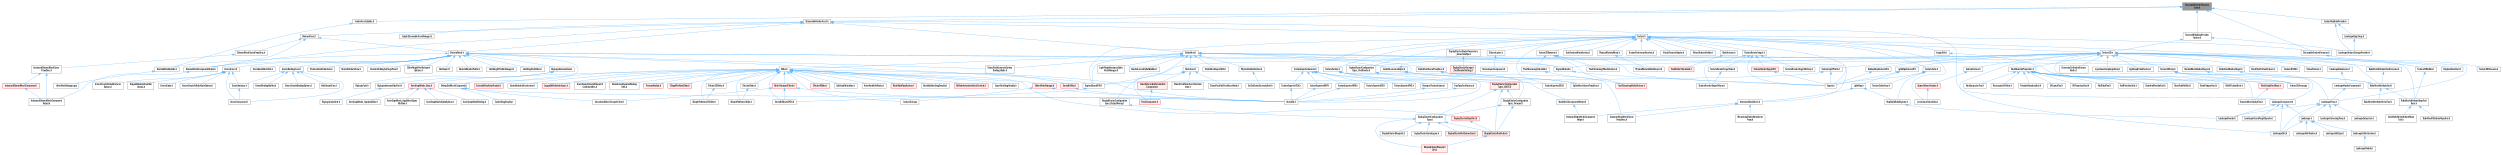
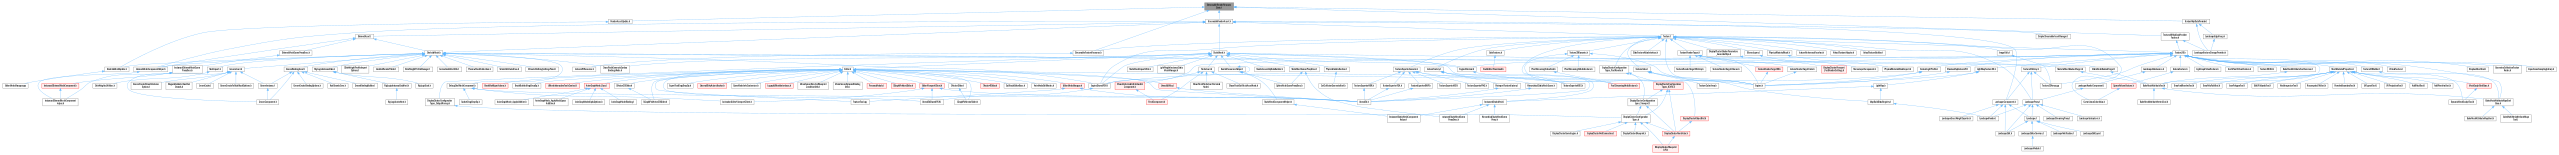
(496, 61) -> (160, 78)
(1716, 79) -> (1779, 78)
(1464, 86) -> (1541, 86)
(2041, 111) -> none
